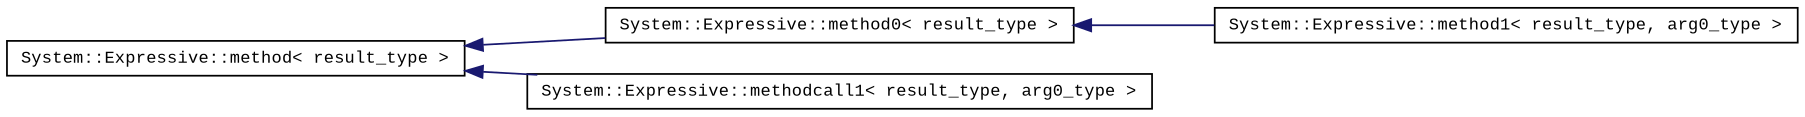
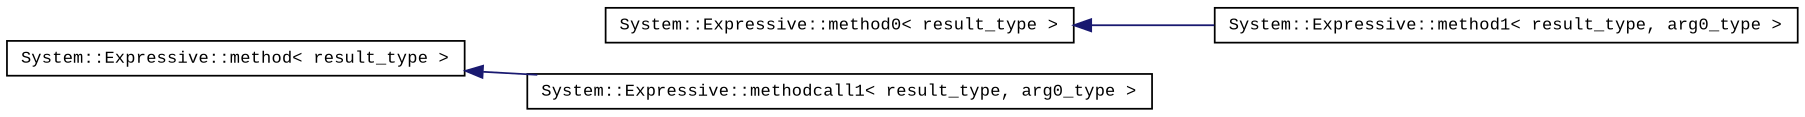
(544, 41) -> none
